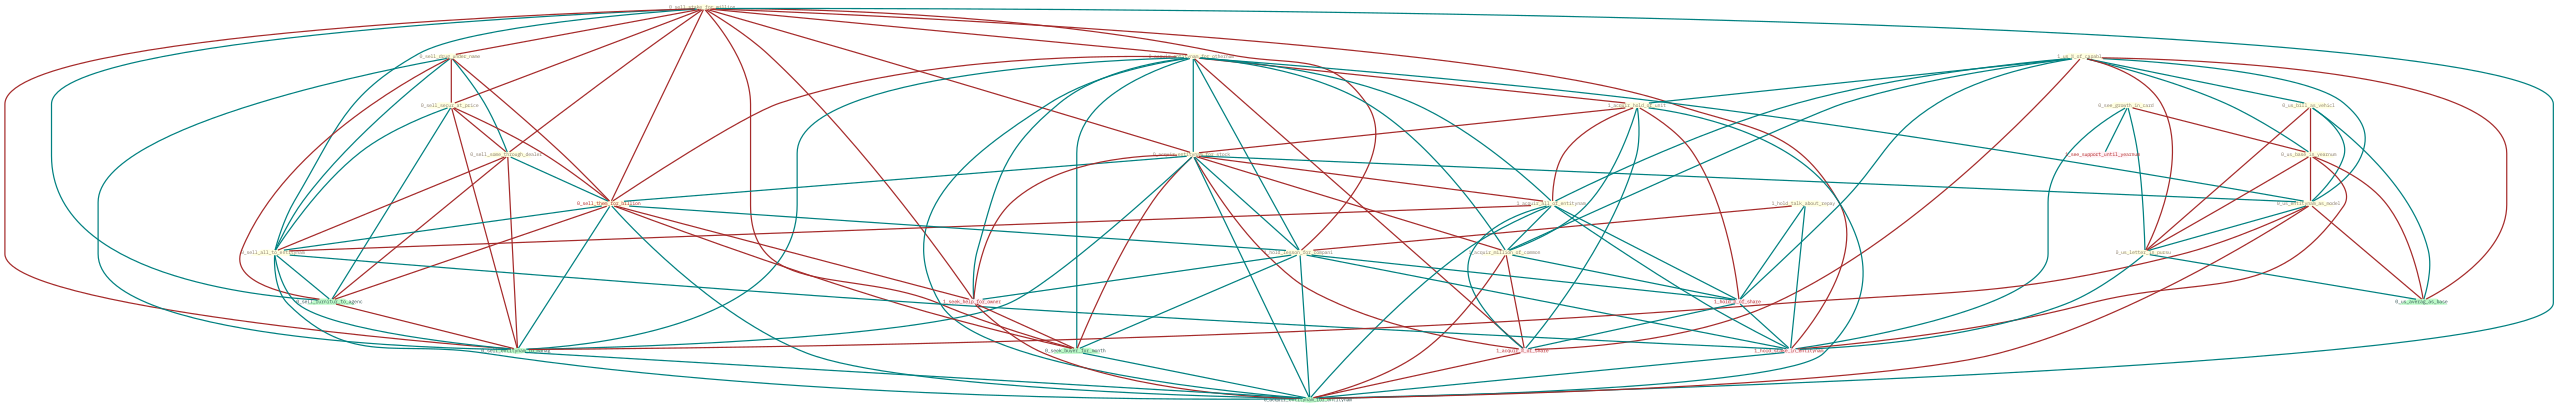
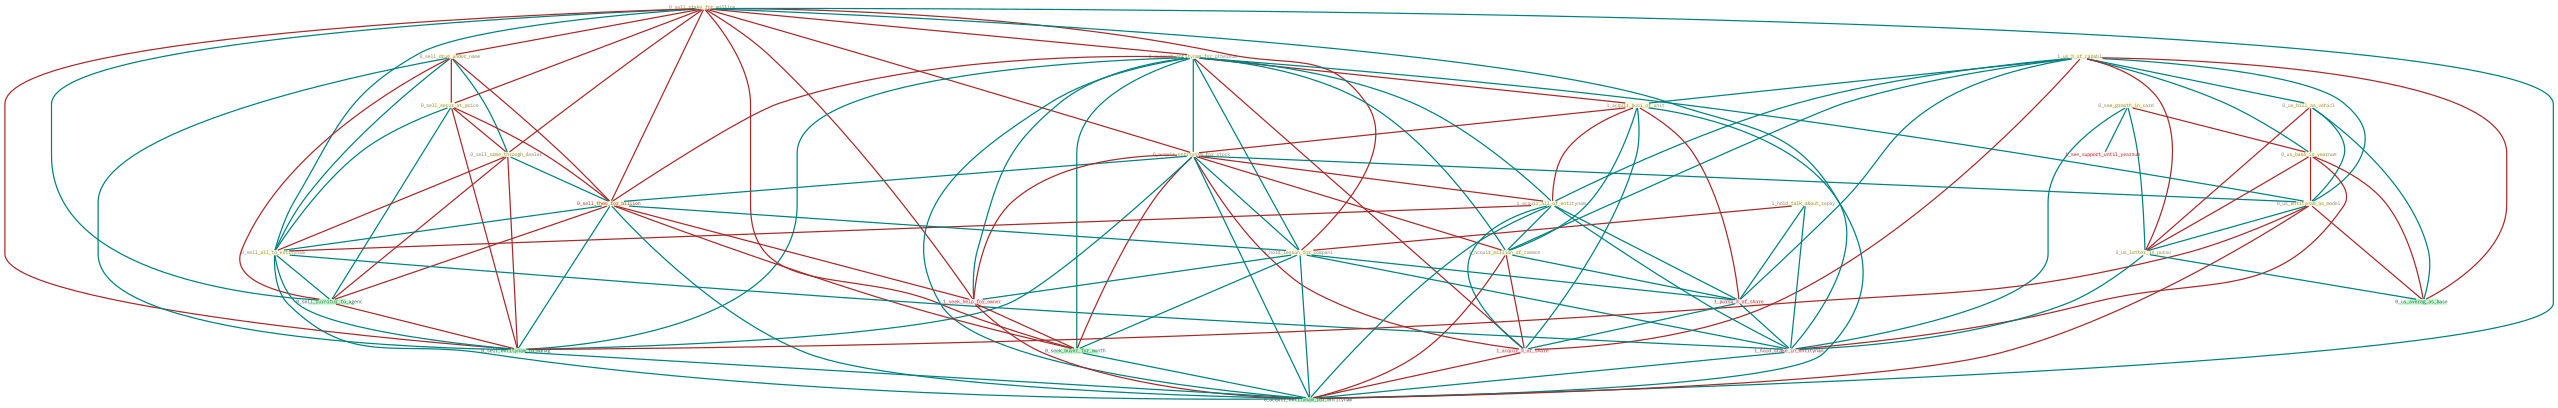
(1375, 53) -> (1375, 53)
(1193, 56) -> (1193, 56)
(1637, 105) -> (1637, 105)
(1739, 302) -> (1739, 302)
